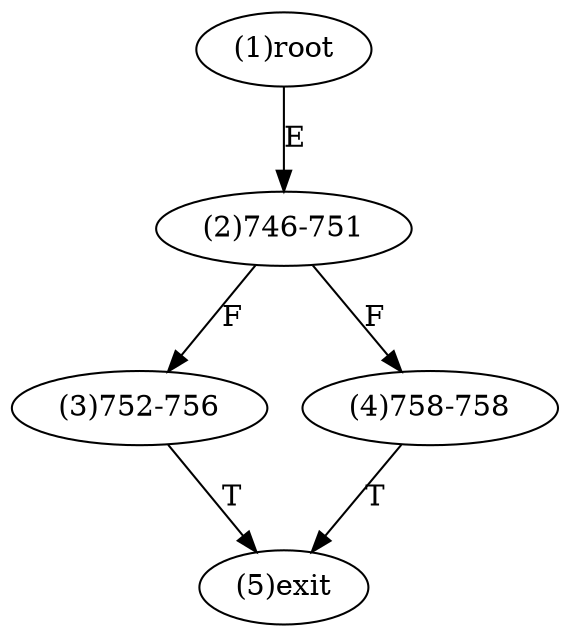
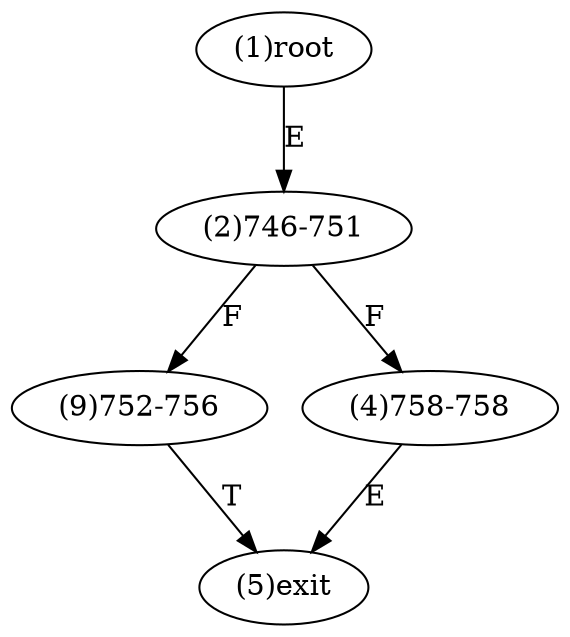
(140, 408) -> (140, 408)
(376, 498) -> (376, 498)
